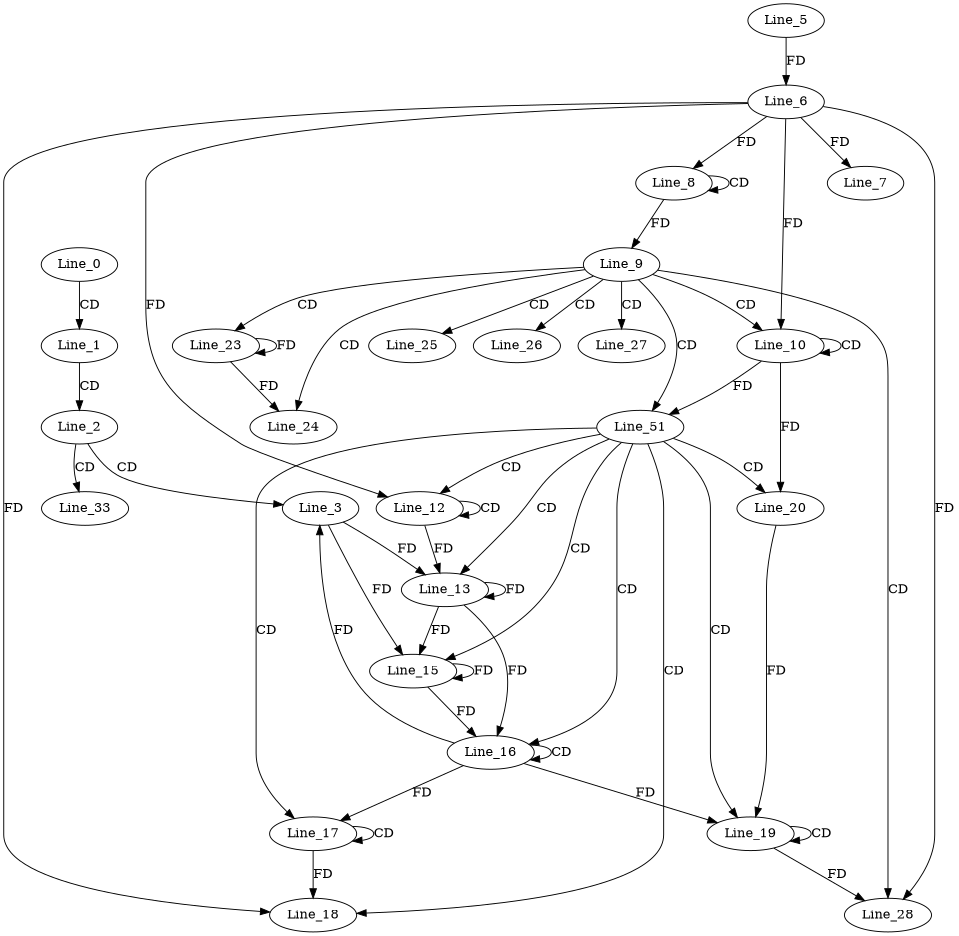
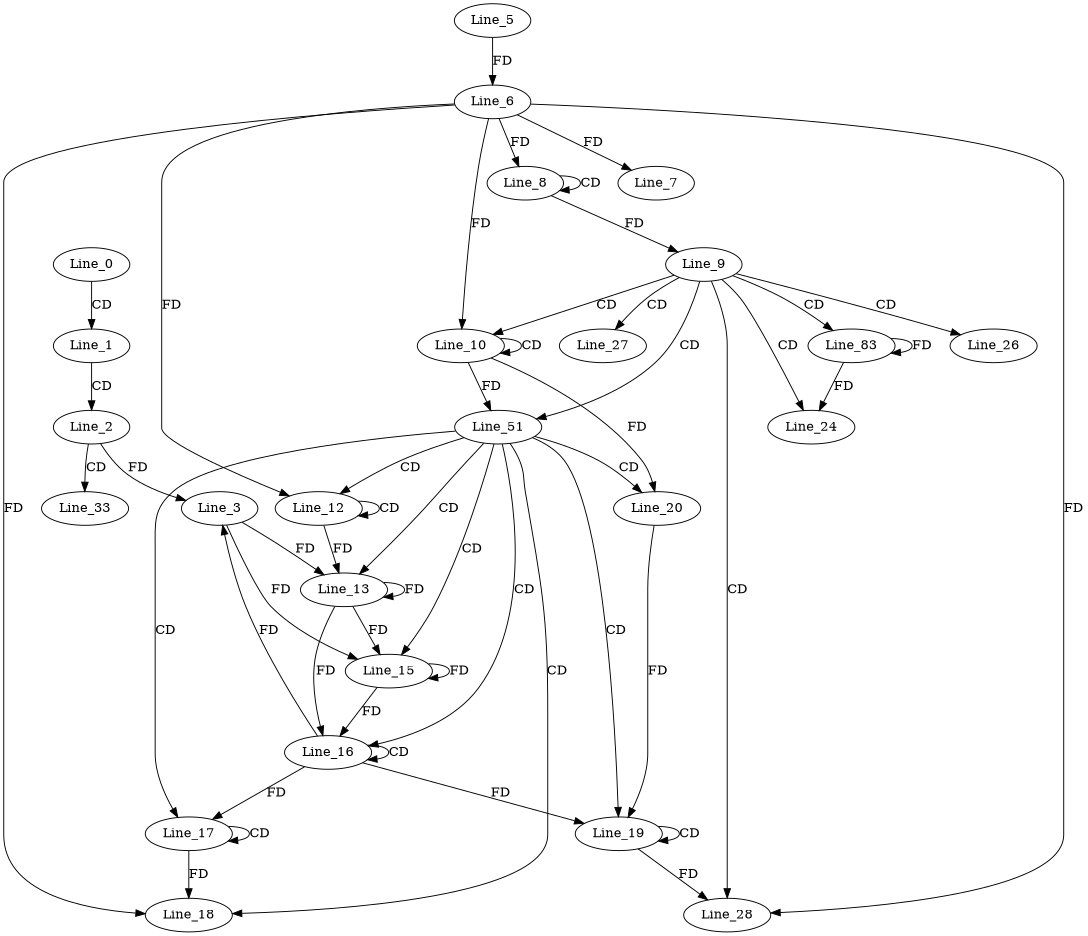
(216, 346) -> (852, 346)
(412, 346) -> none
(127, 468) -> (138, 468)
